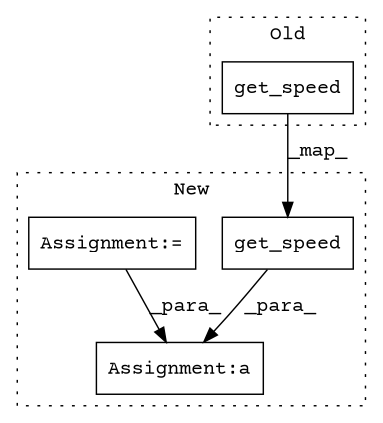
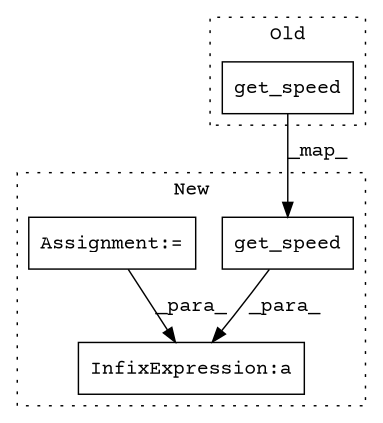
(180, 368) -> (191, 368)
